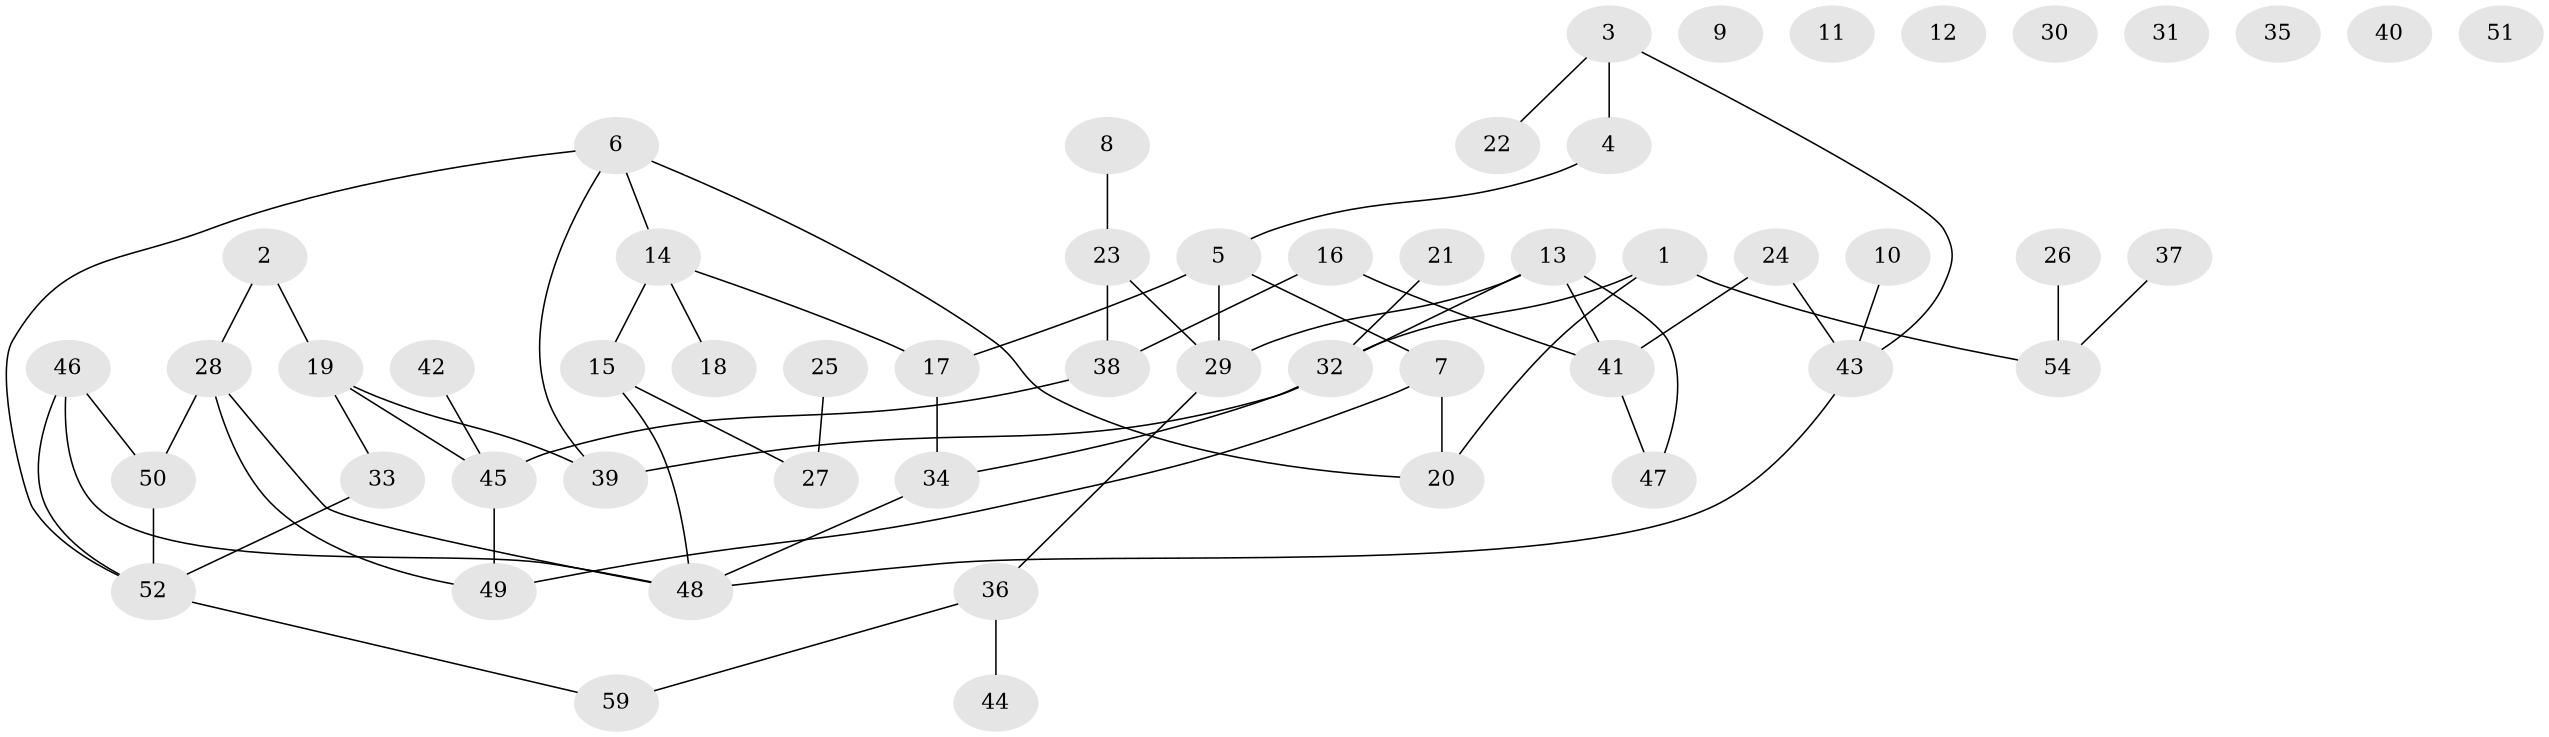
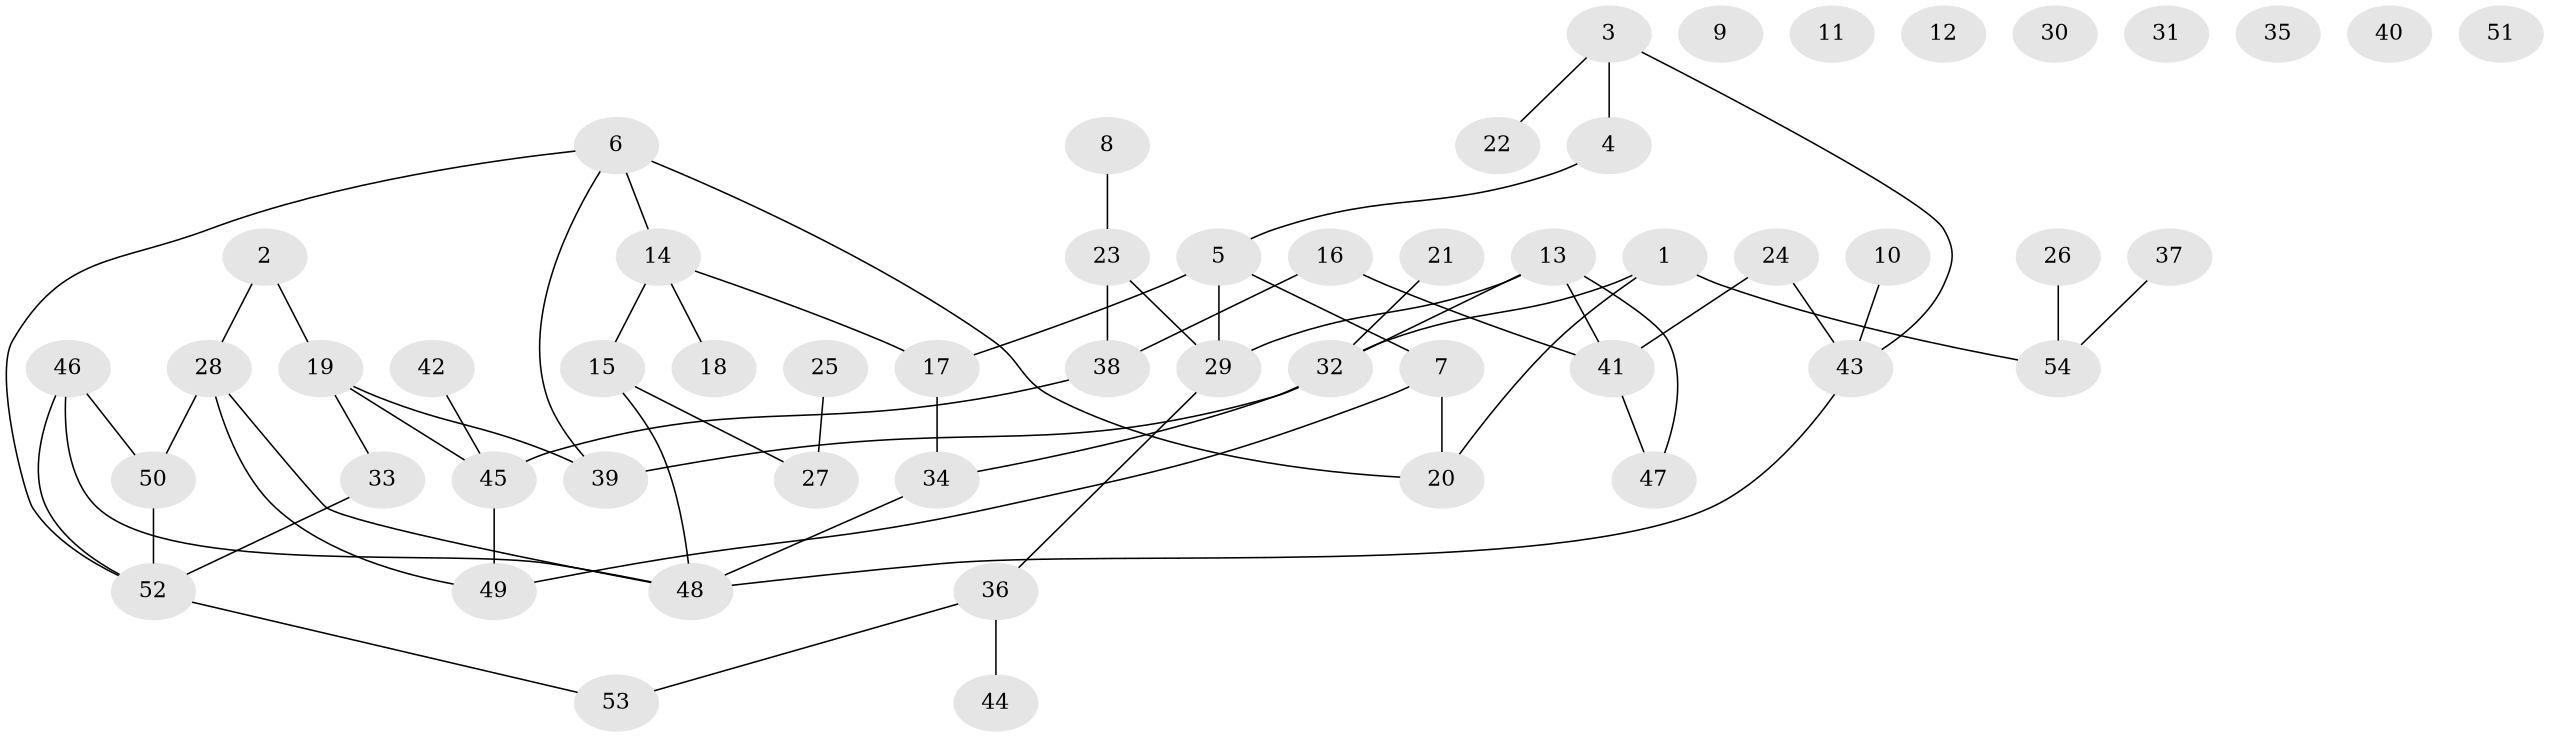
(617, 703) -> (617, 703)
